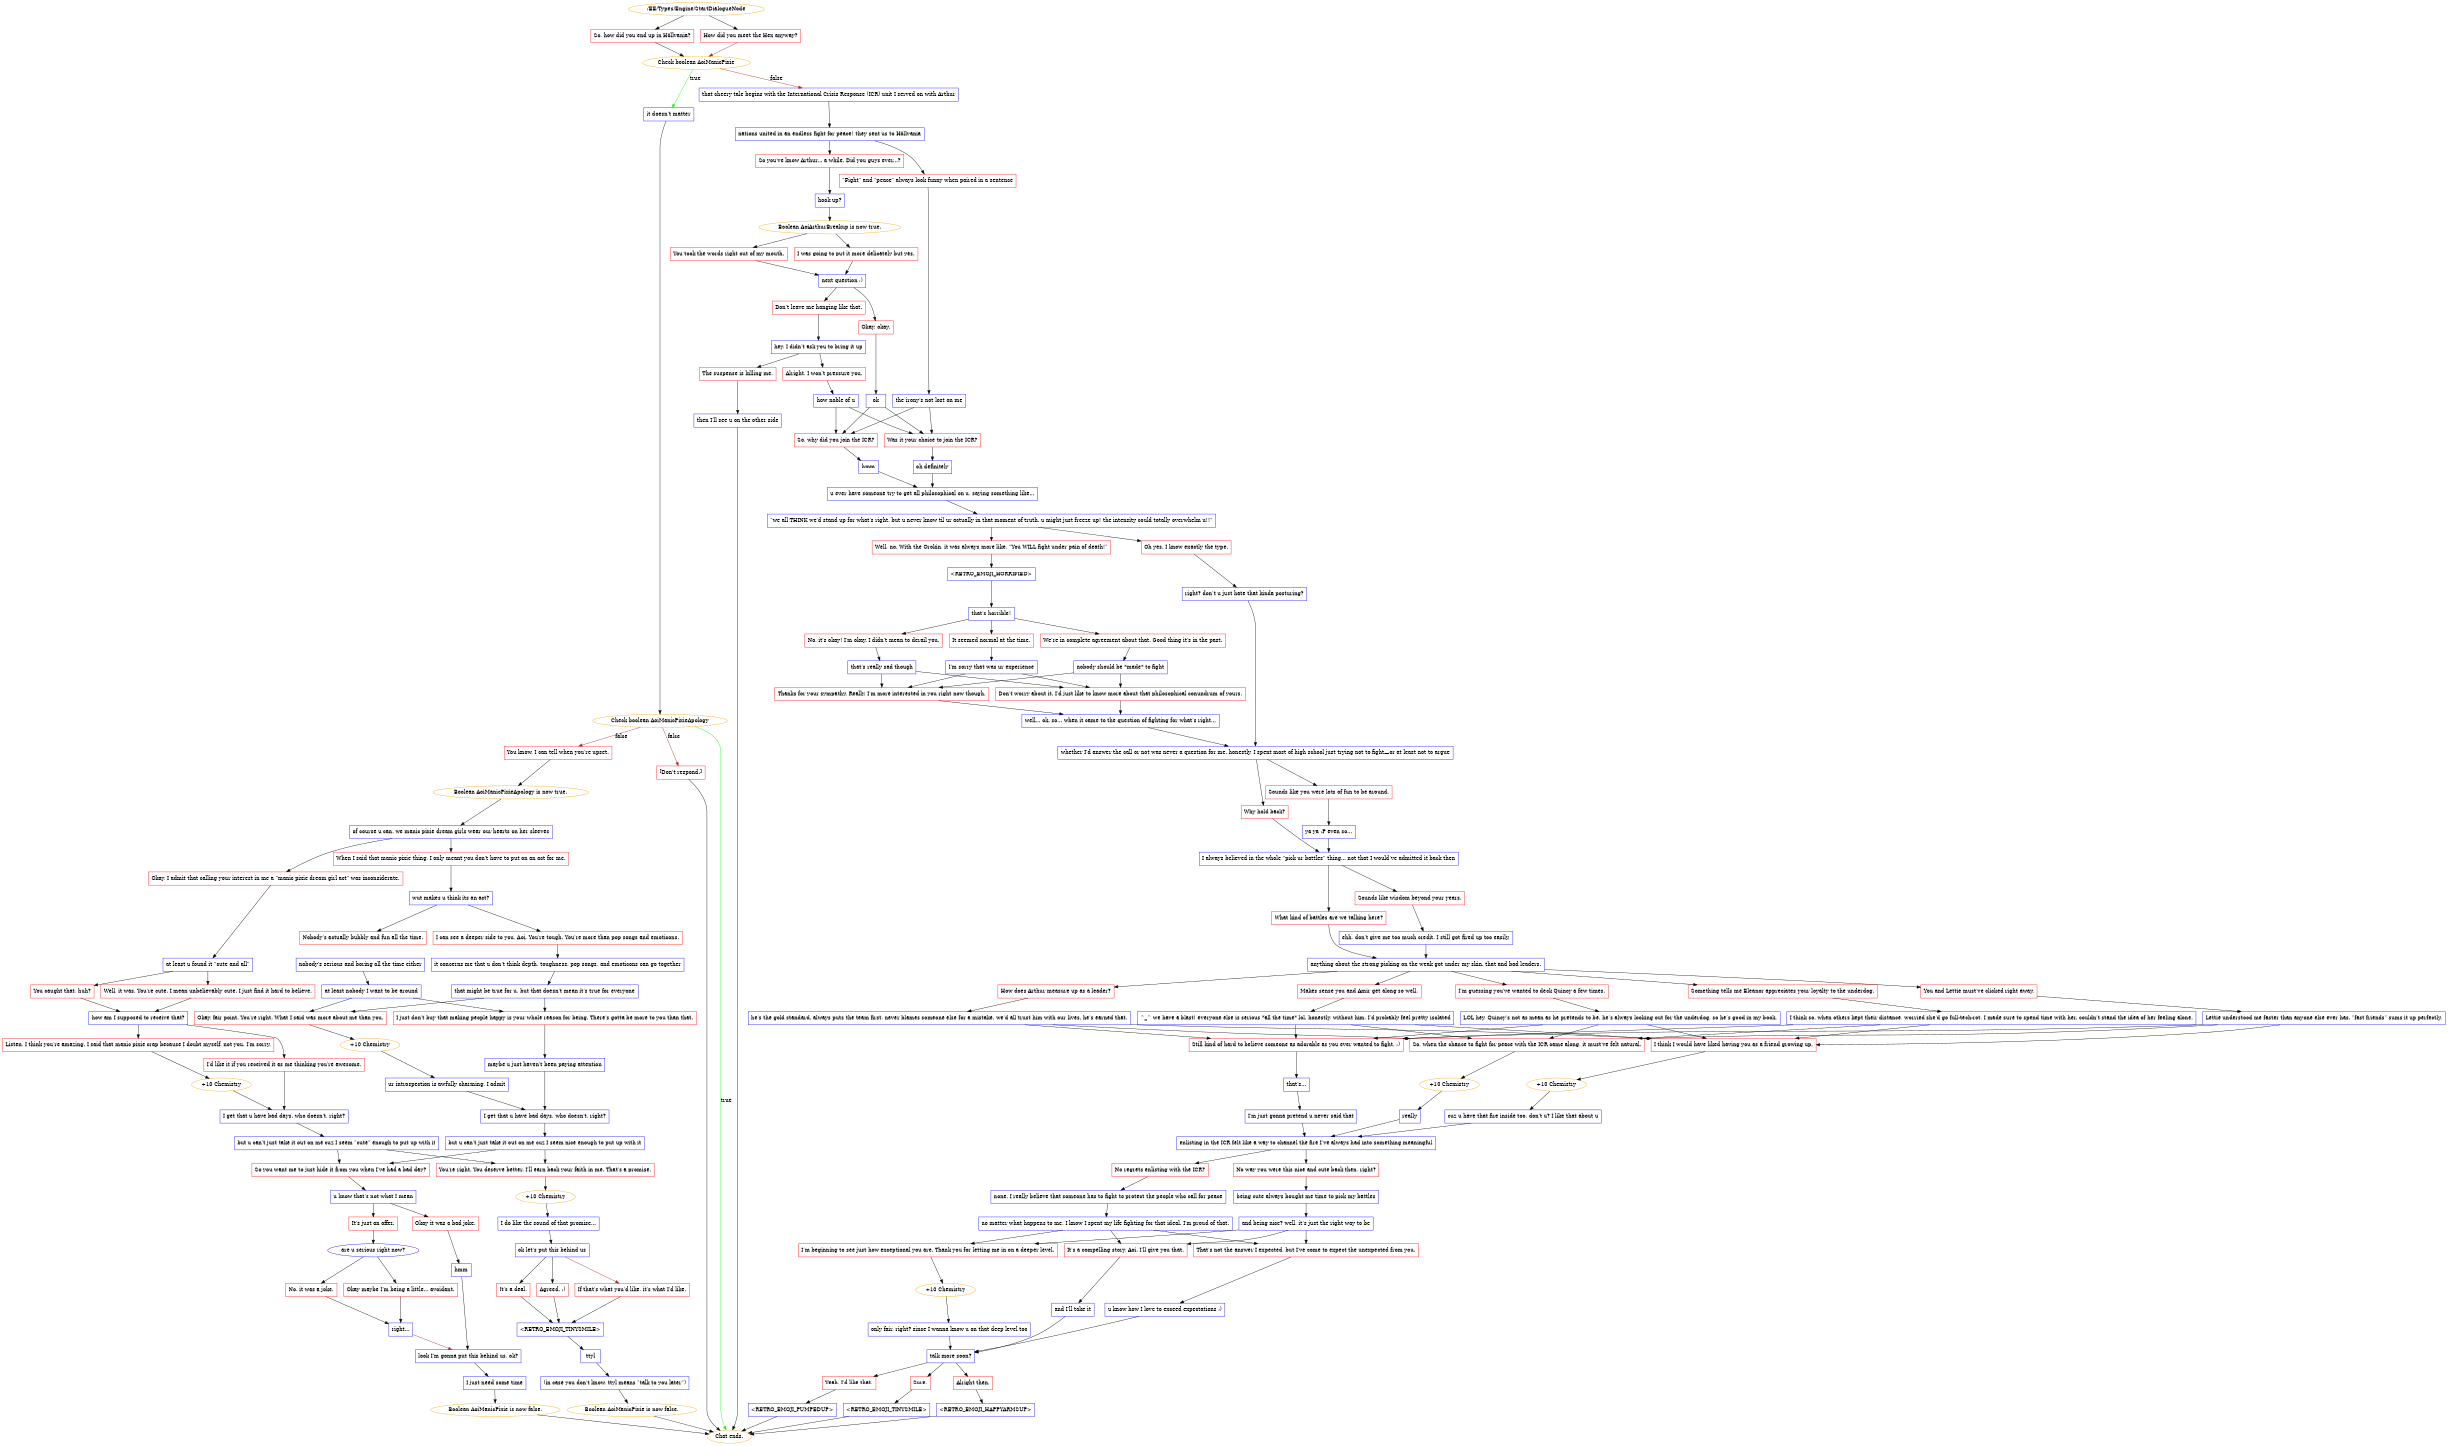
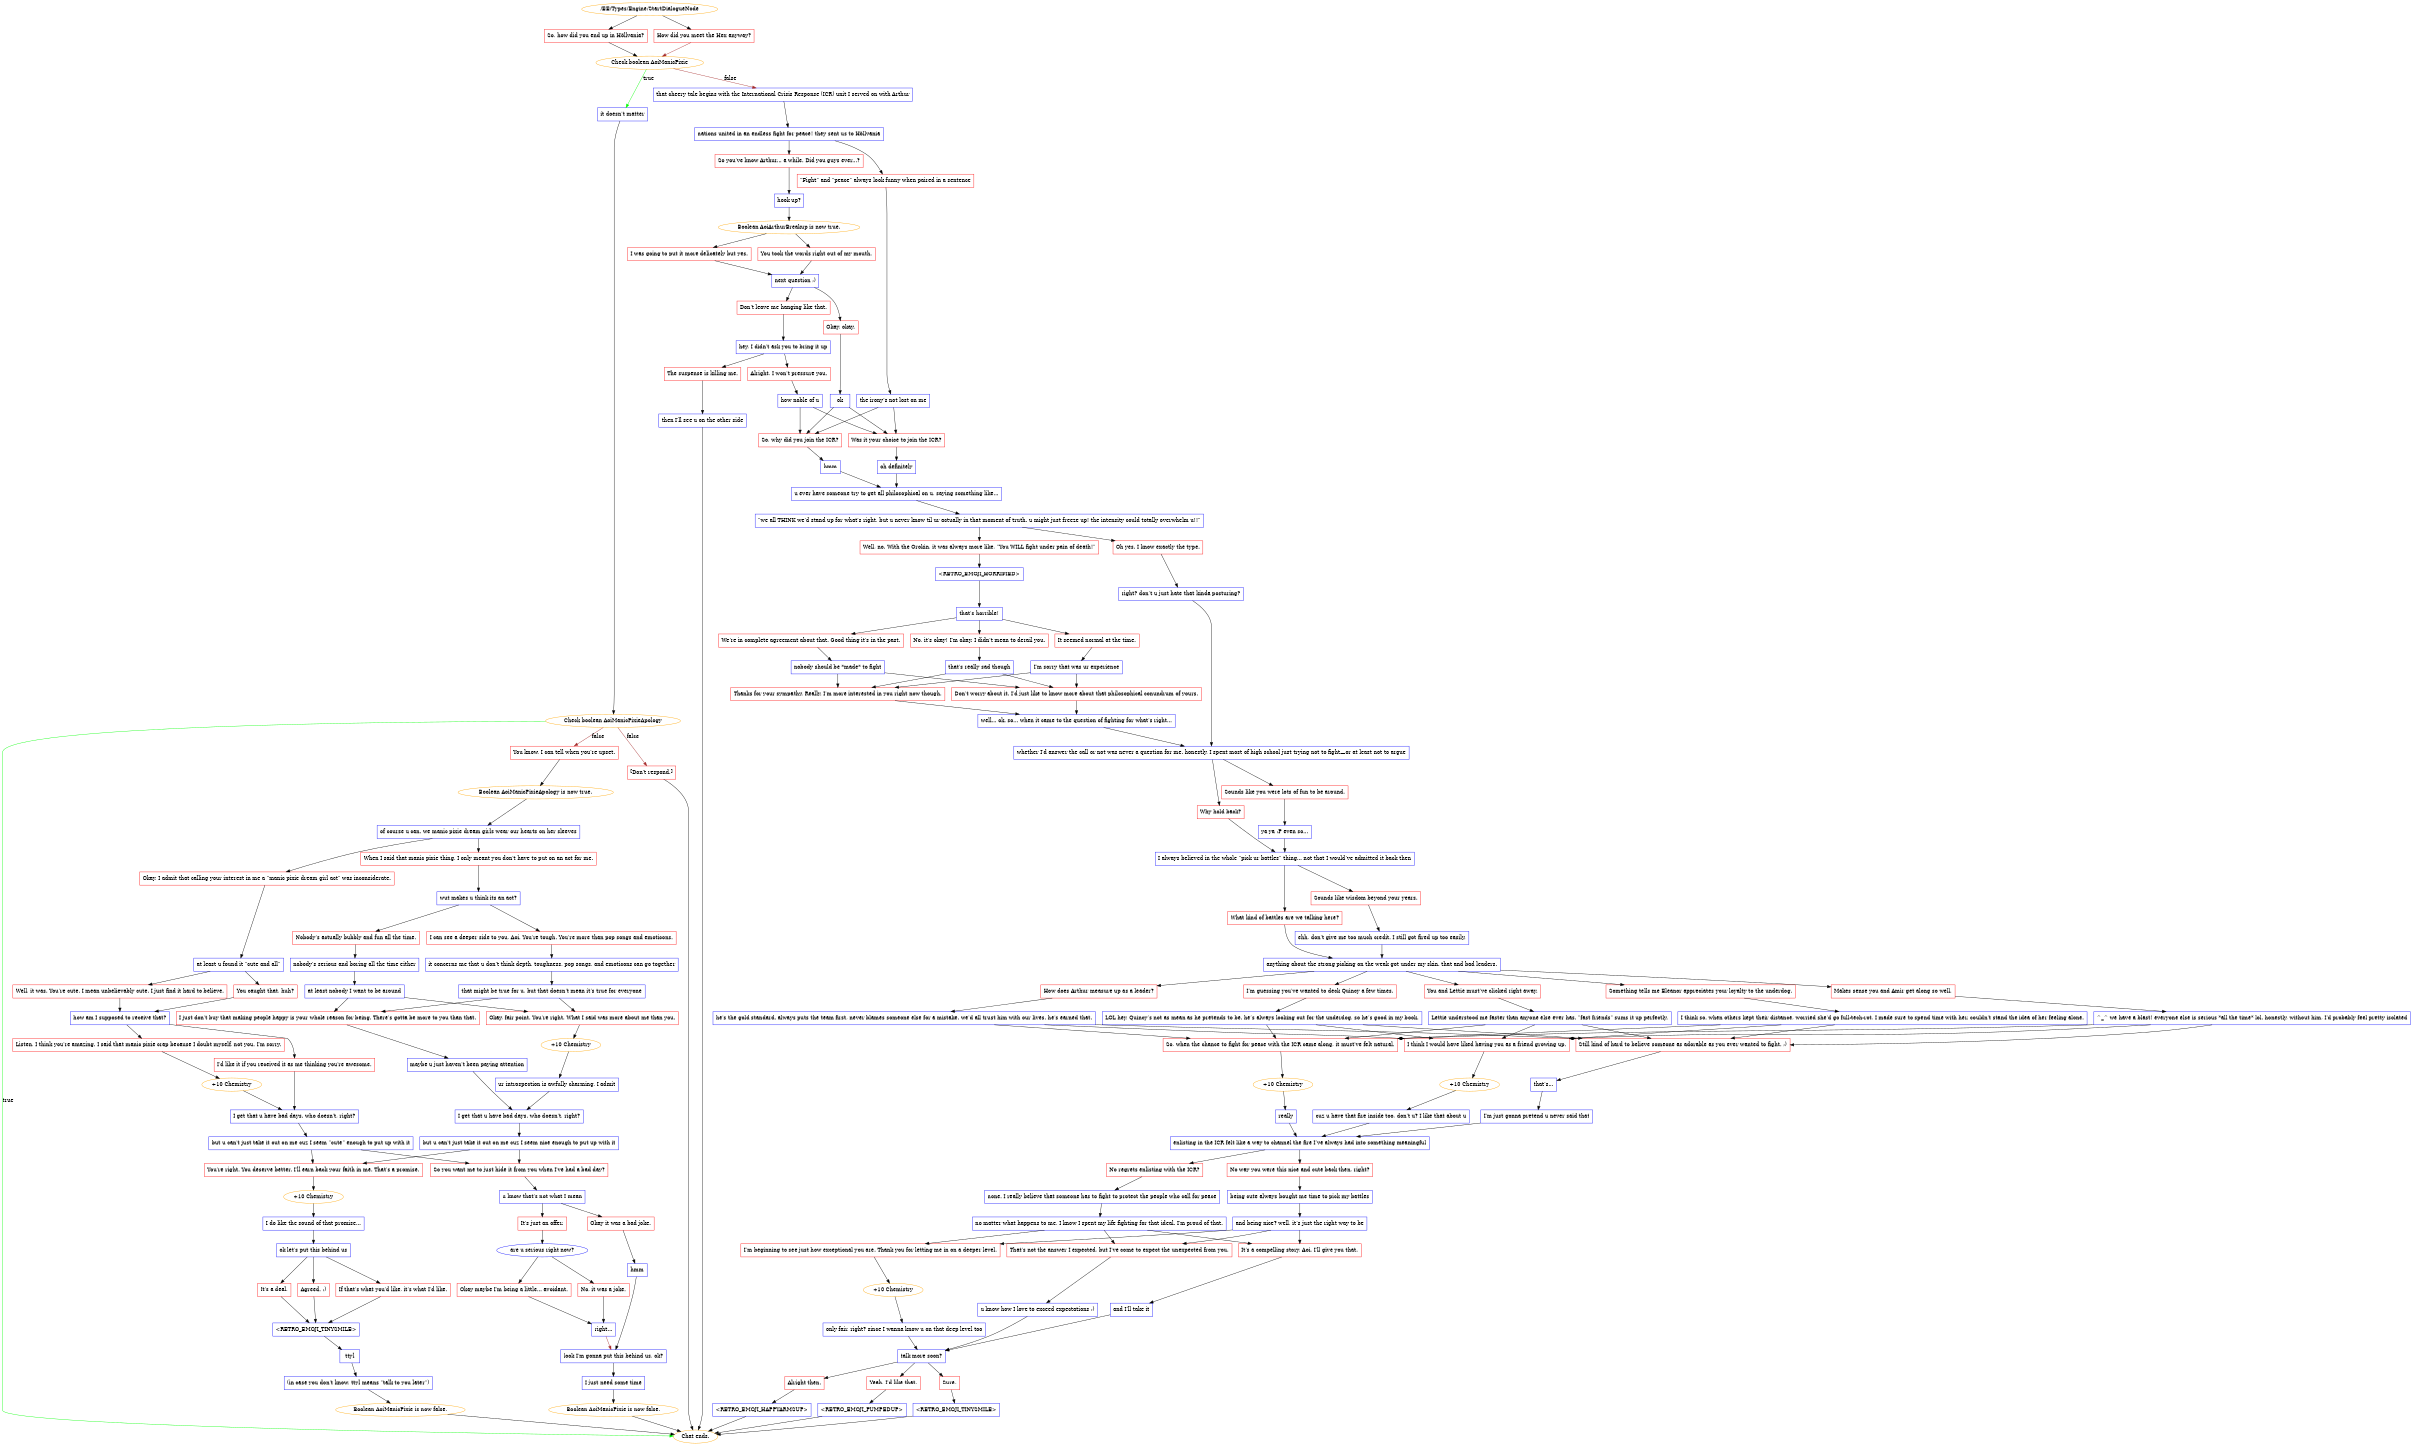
none -> (355, 950)
(590, 1269) -> (352, 1269)
